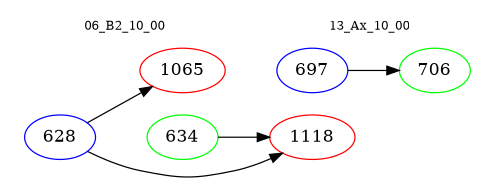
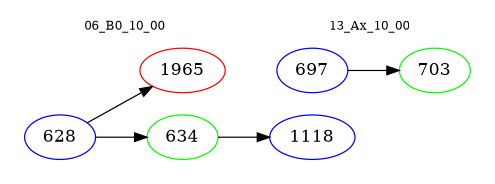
(125, 27) -> (125, 27)
(183, 70) -> (183, 70)
(435, 70) -> (435, 70)
(312, 137) -> (312, 137)
(183, 177) -> (115, 137)
